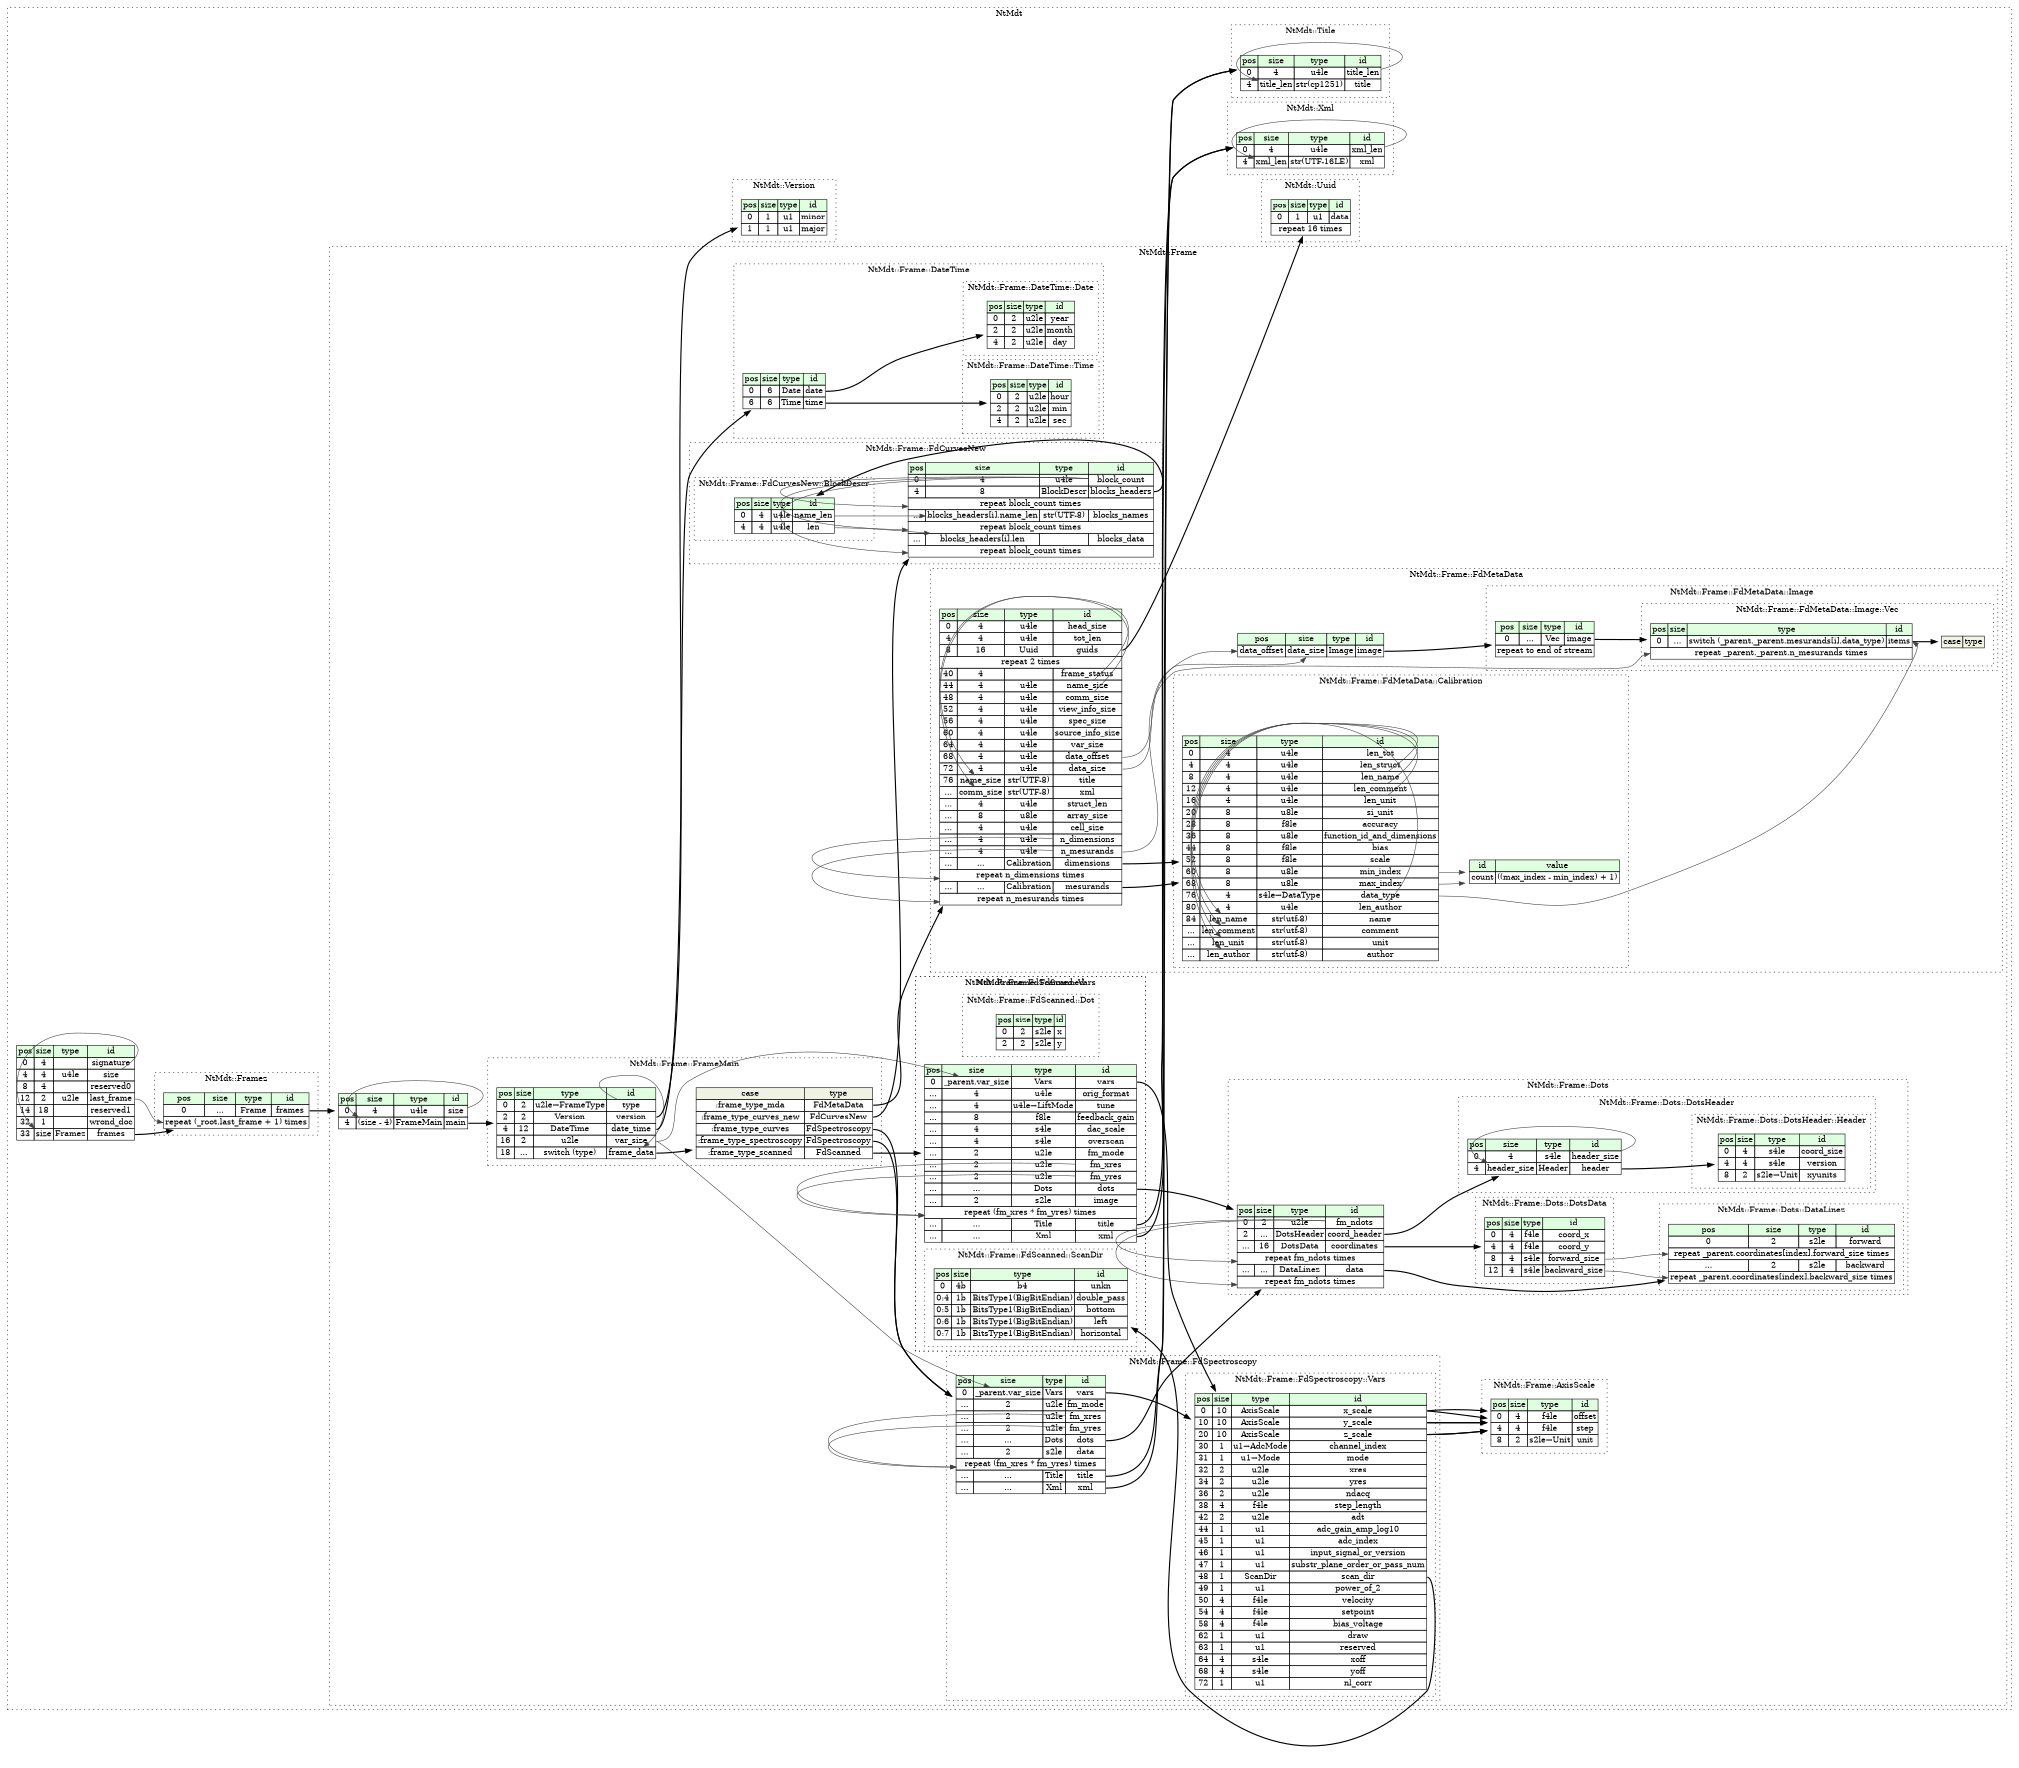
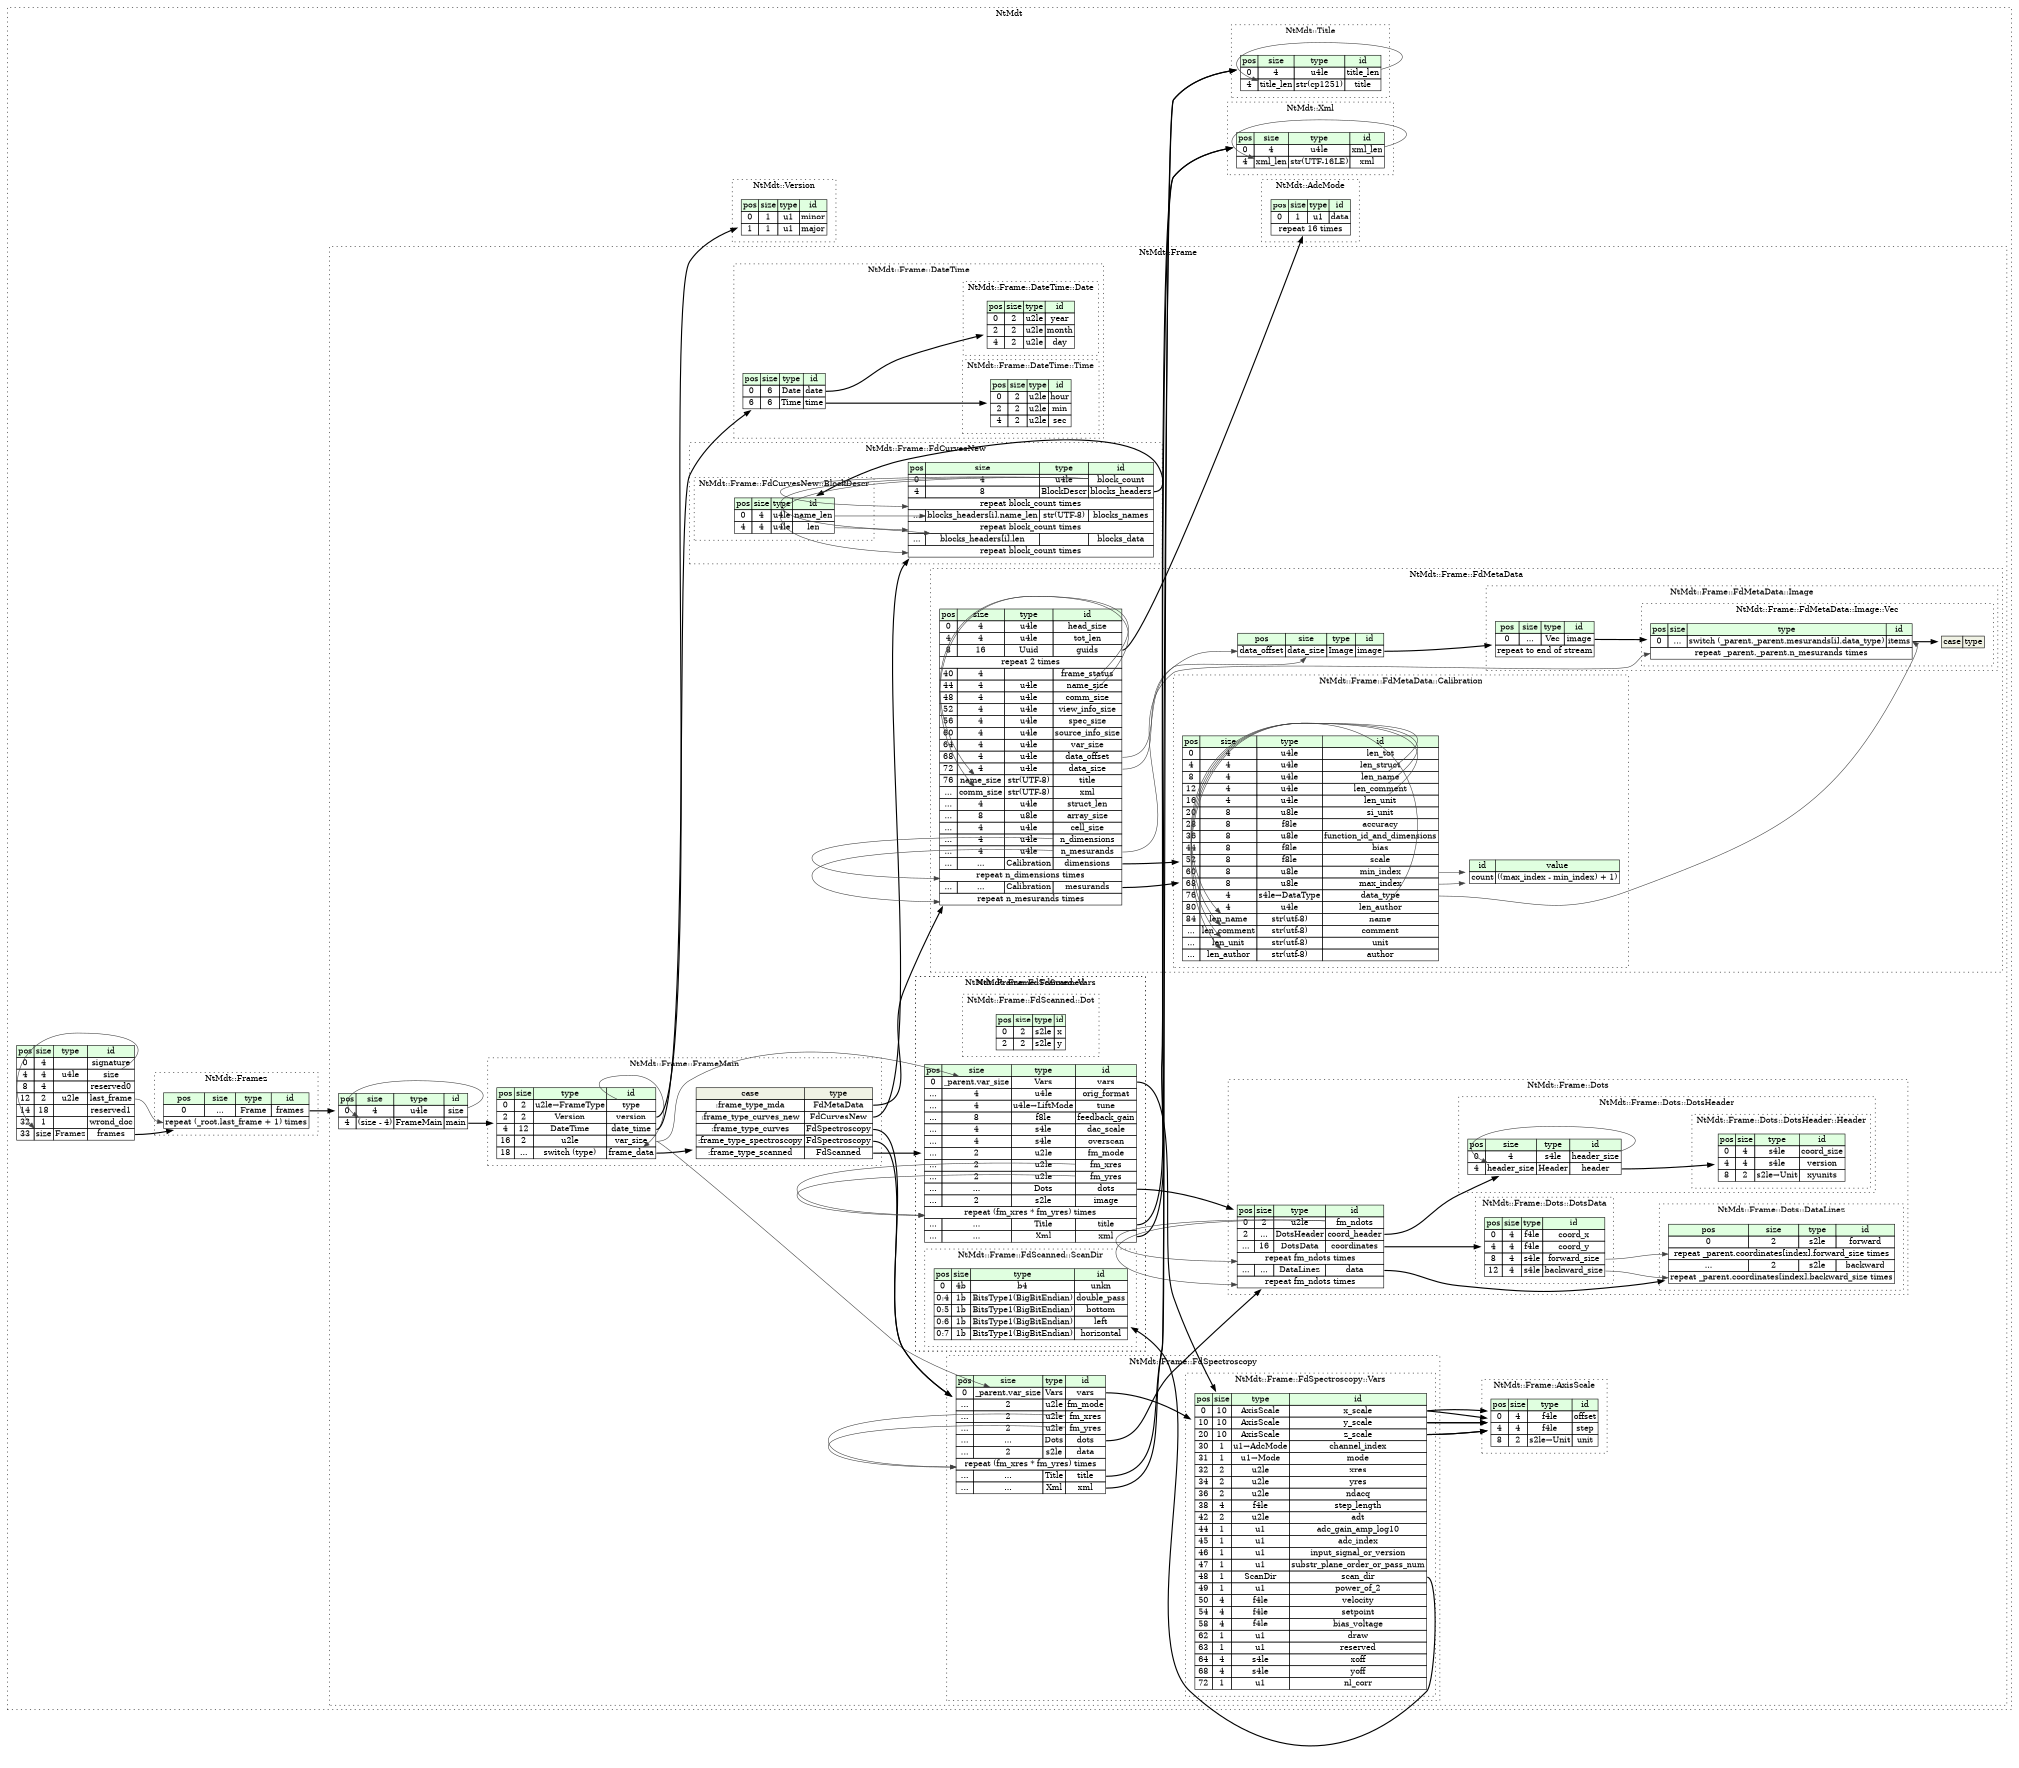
(1310, 186) -> (1310, 186)
